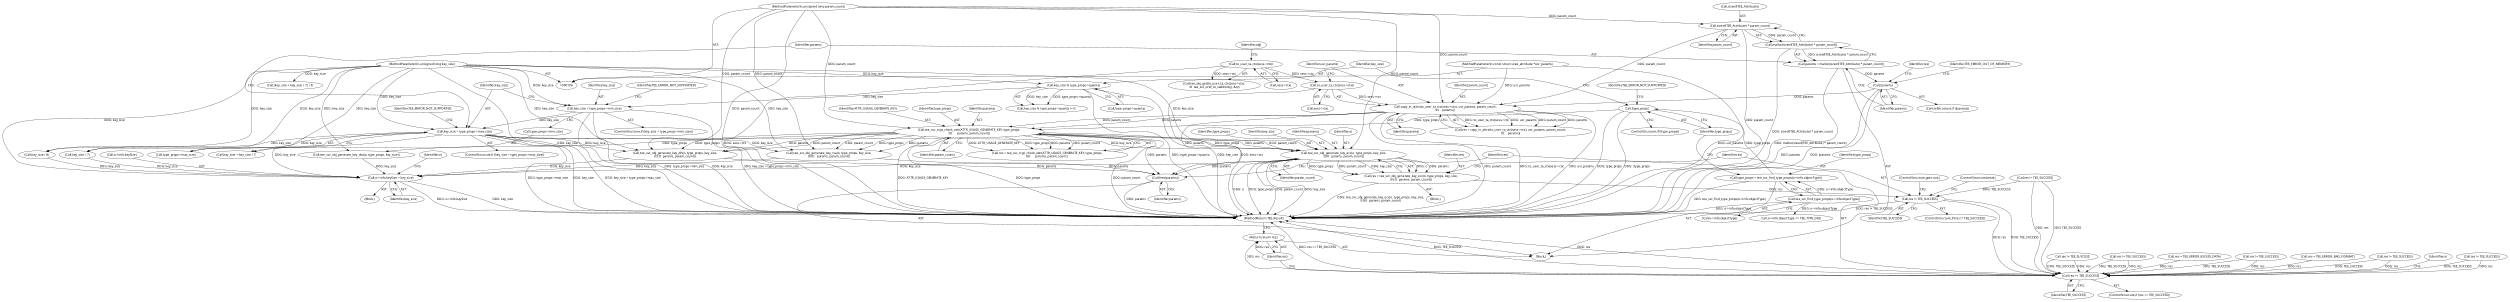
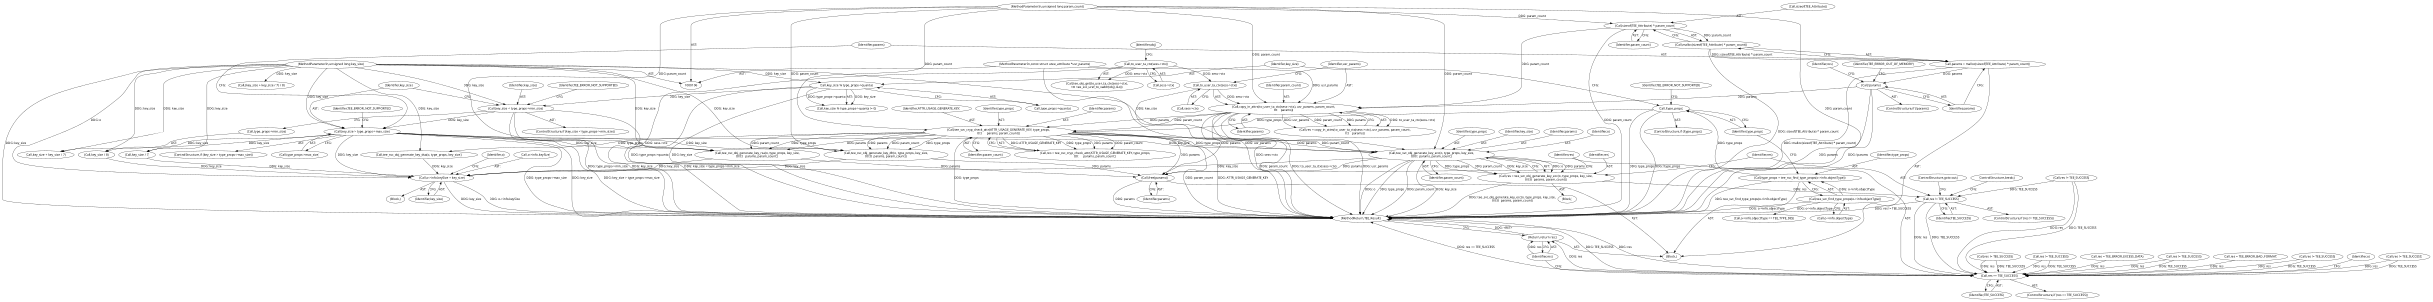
(115, 120) -> (96, 120)
(1651, 120) -> (1678, 120)
none -> (1459, 225)
